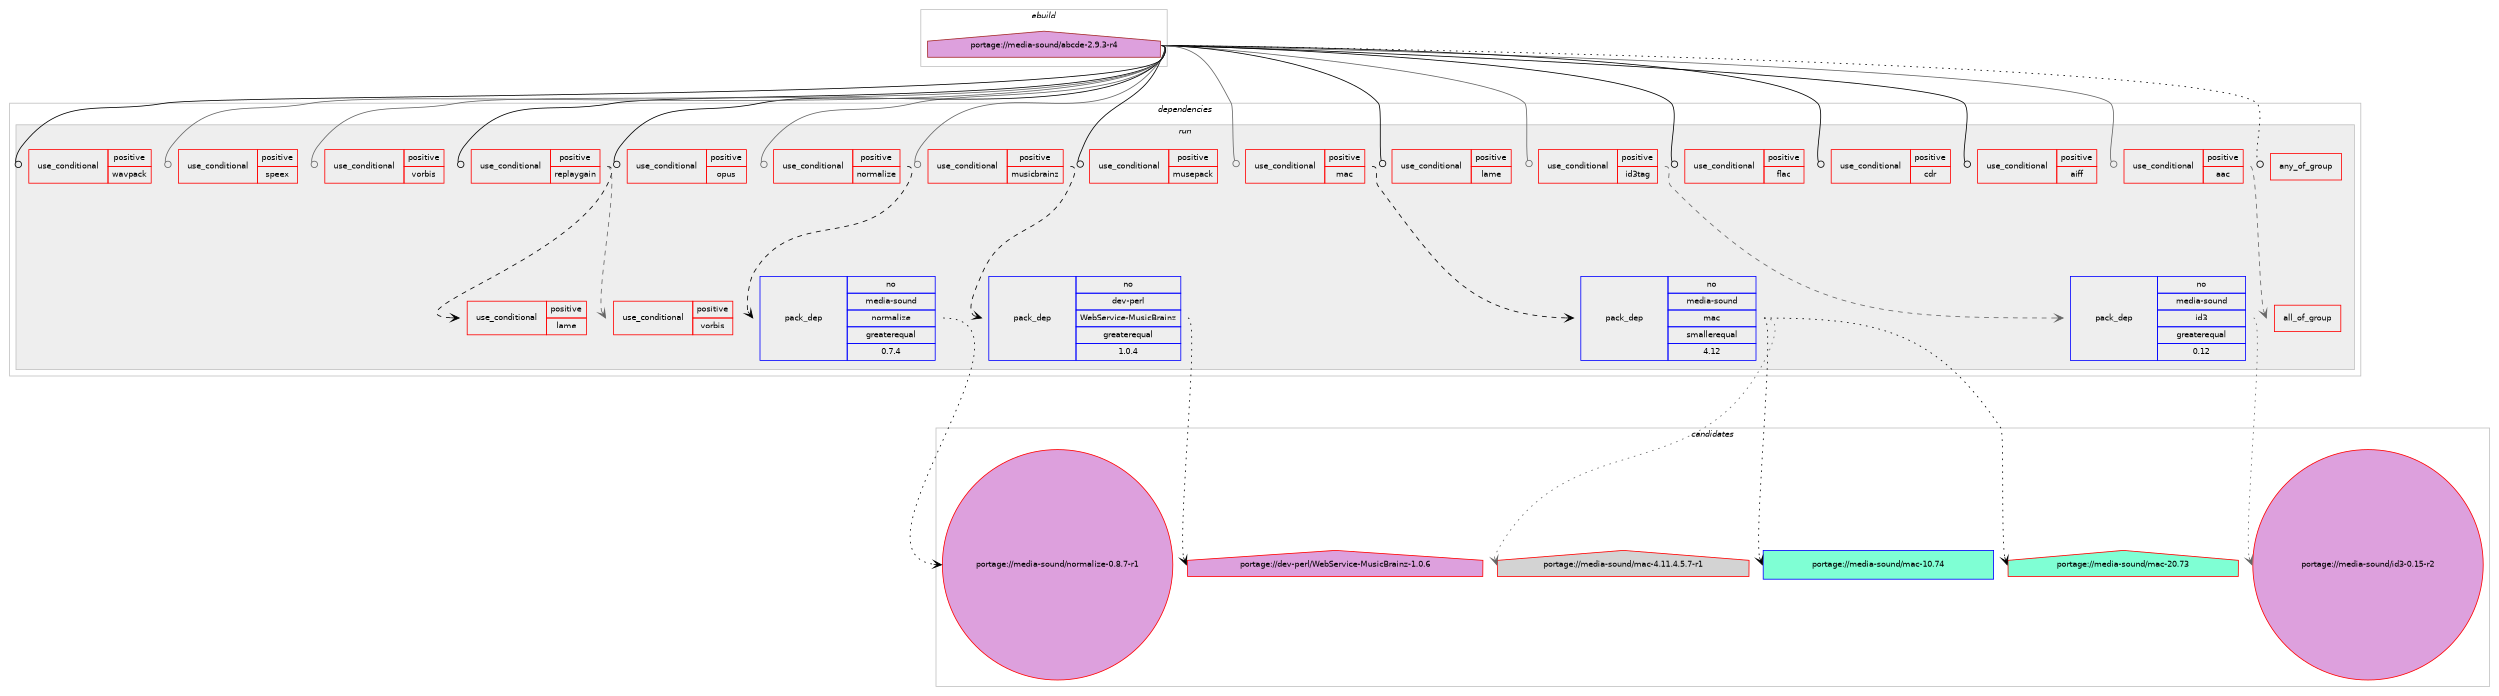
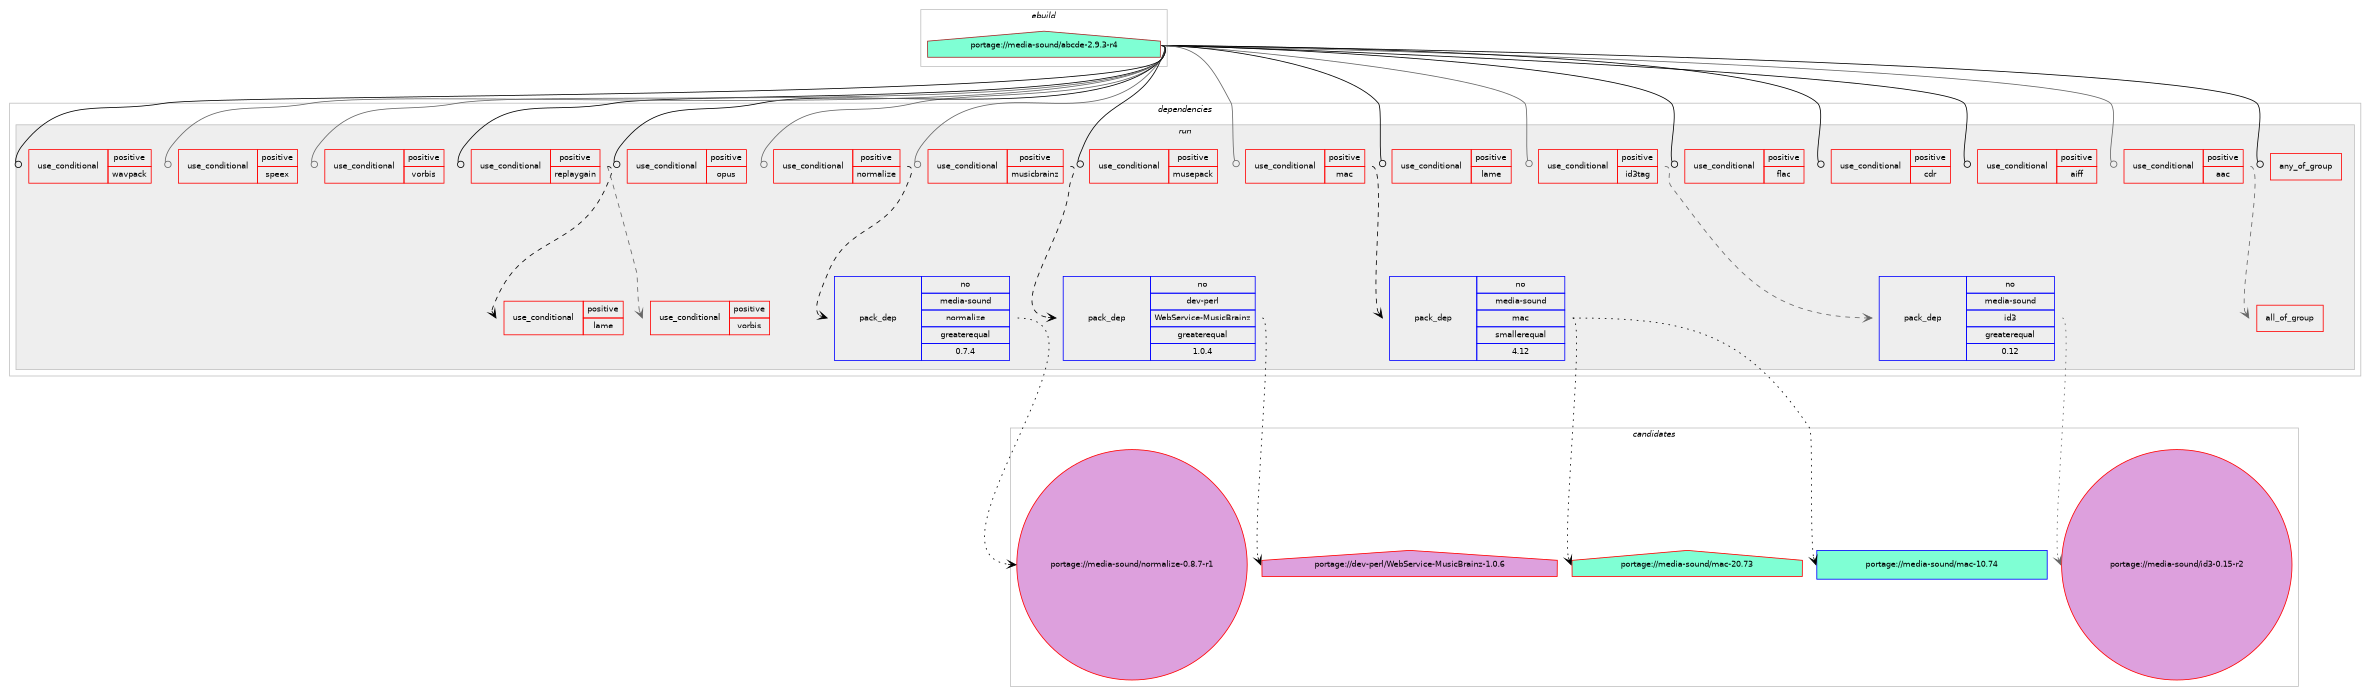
(1044, 46) -> (1044, 46)
(1740, 60) -> (1740, 60)
(1623, 565) -> none
